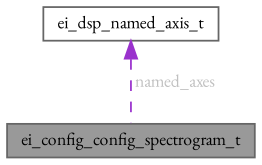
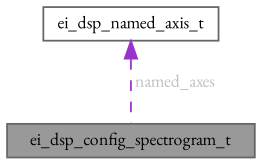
(131, 141) -> (131, 141)
